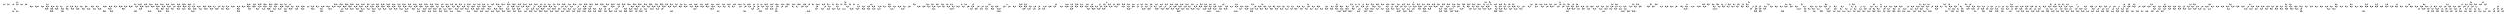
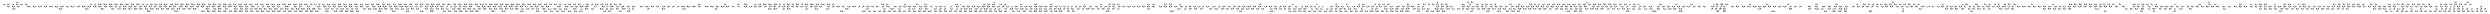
(297, 9) -> none
